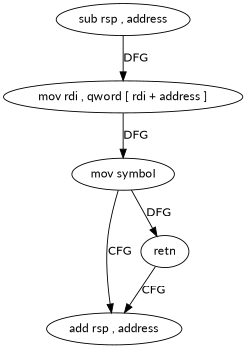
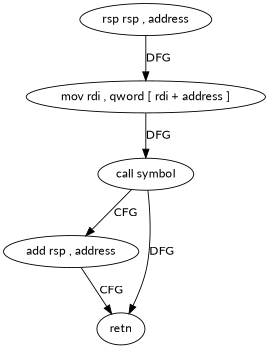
(123, 20) -> (146, 20)
(123, 174) -> (146, 174)
(142, 286) -> (94, 287)
